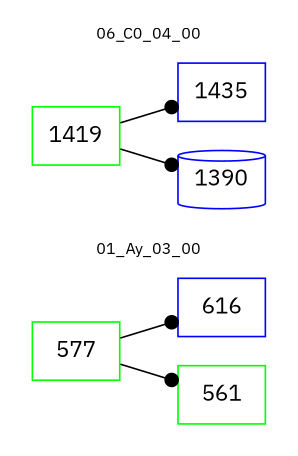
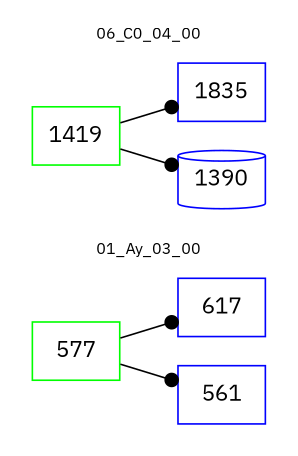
(222, 92) -> (222, 92)
(222, 307) -> (222, 307)
(222, 395) -> (222, 395)
